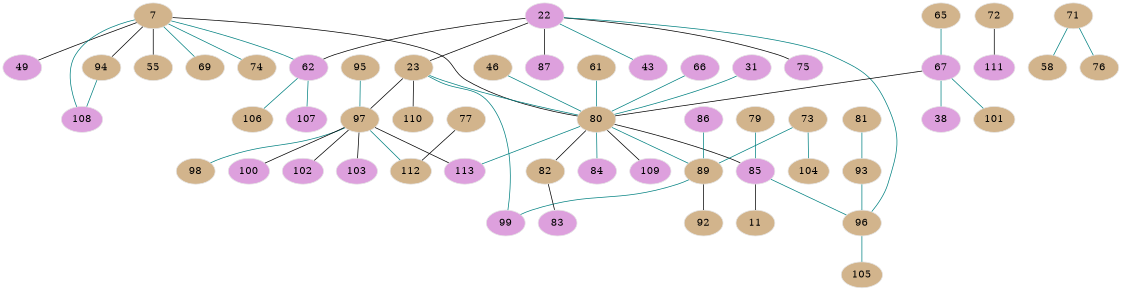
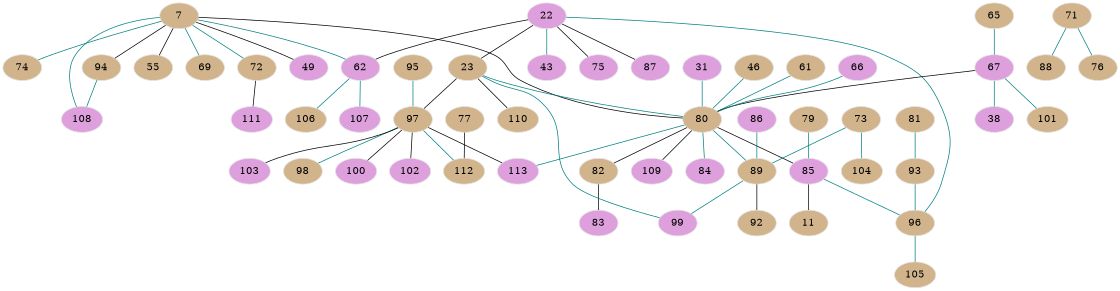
none -> (218, 42)
(1048, 68) -> (1046, 68)
